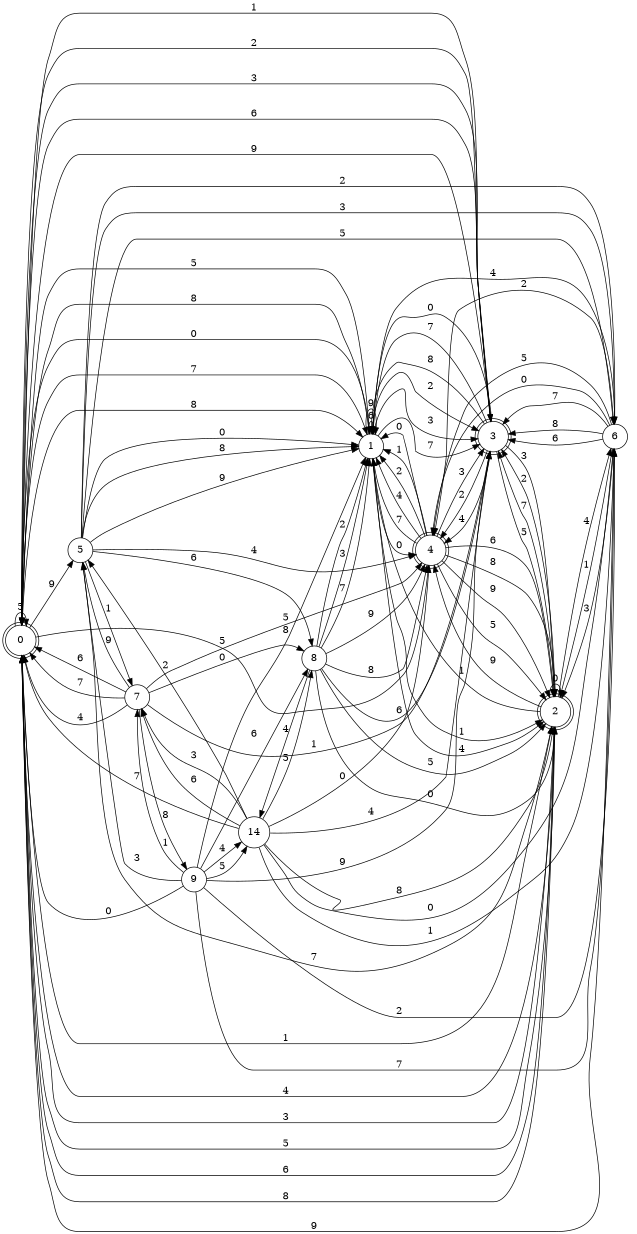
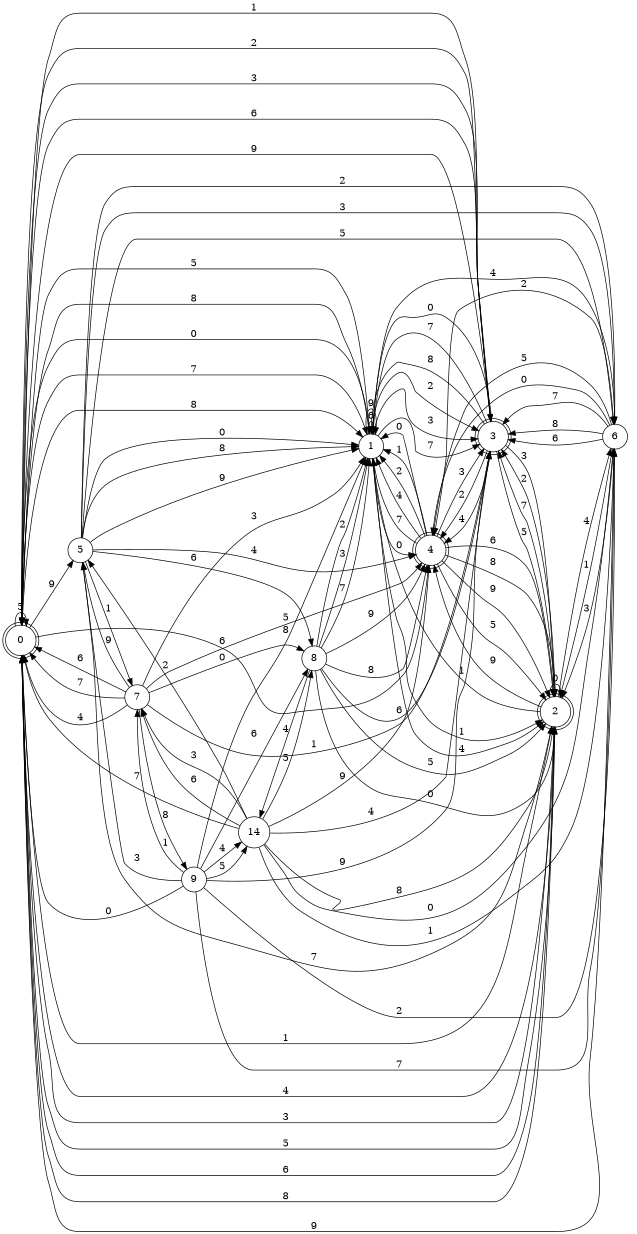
none -> (235, 545)
(222, 641) -> (222, 641)
(343, 777) -> (343, 777)
